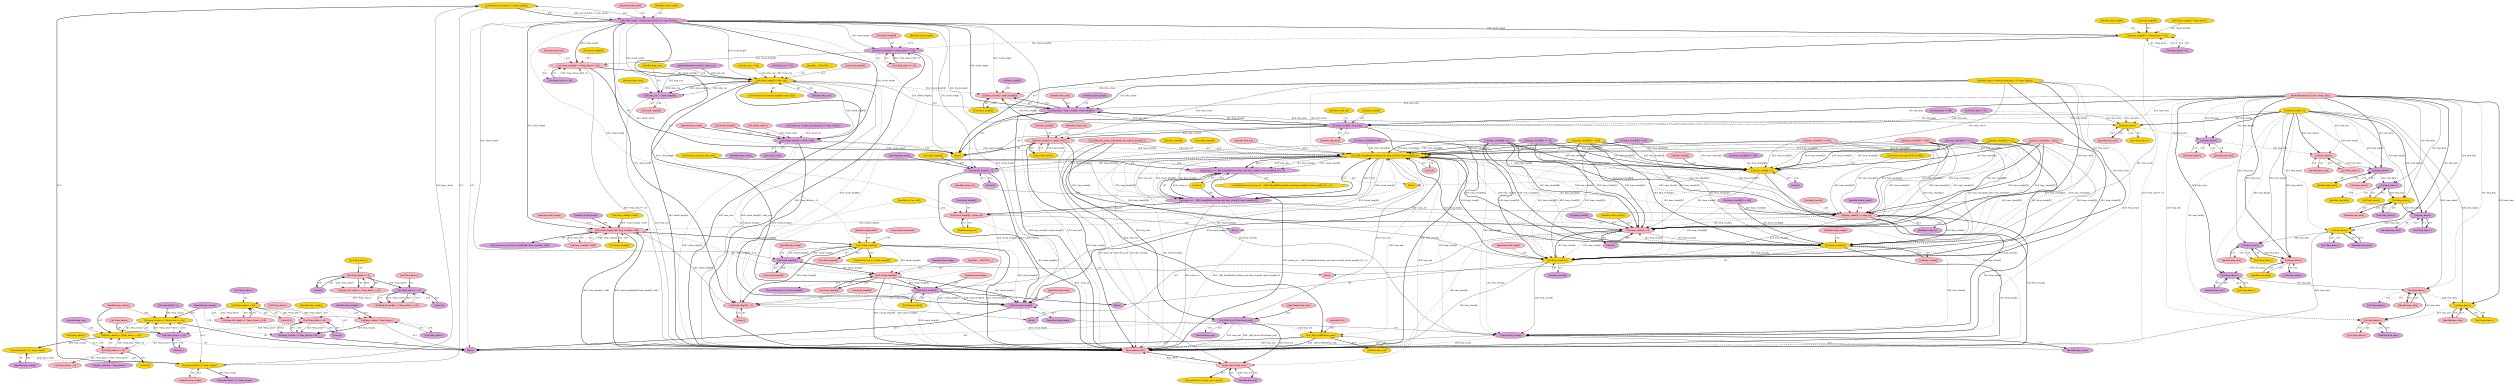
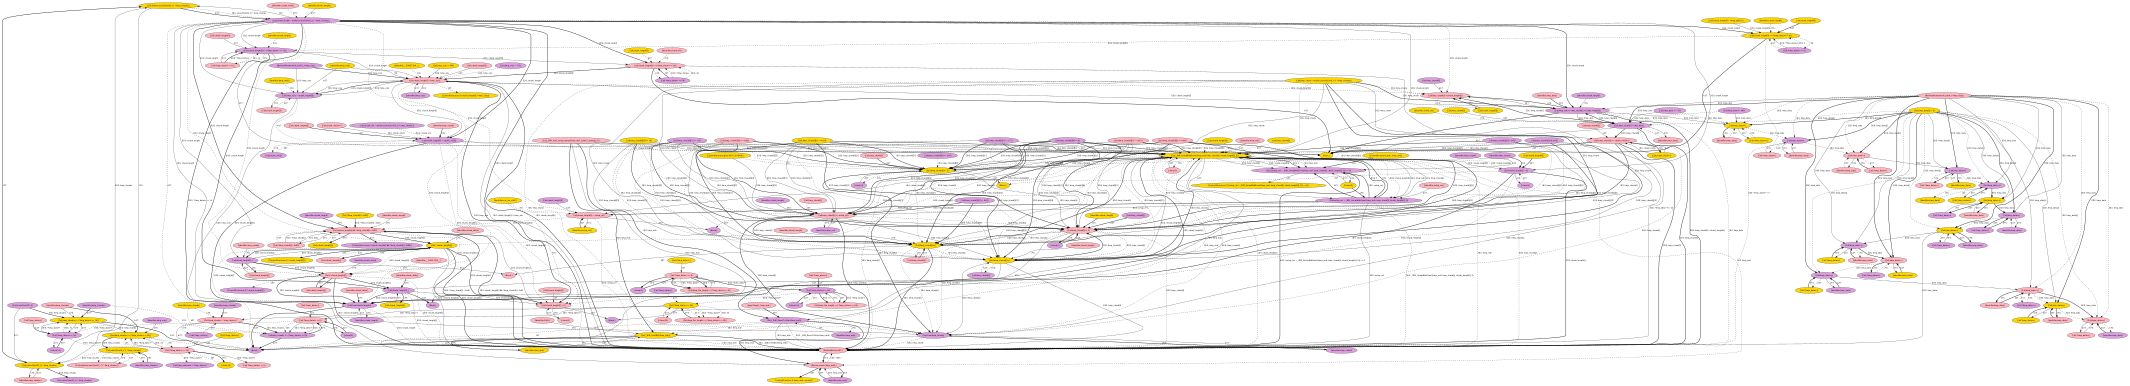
(728, 38) -> (355, 62)
(772, 81) -> (425, 81)
(1916, 111) -> (1645, 111)
(1076, 126) -> none
(903, 230) -> none
none -> (97, 365)
